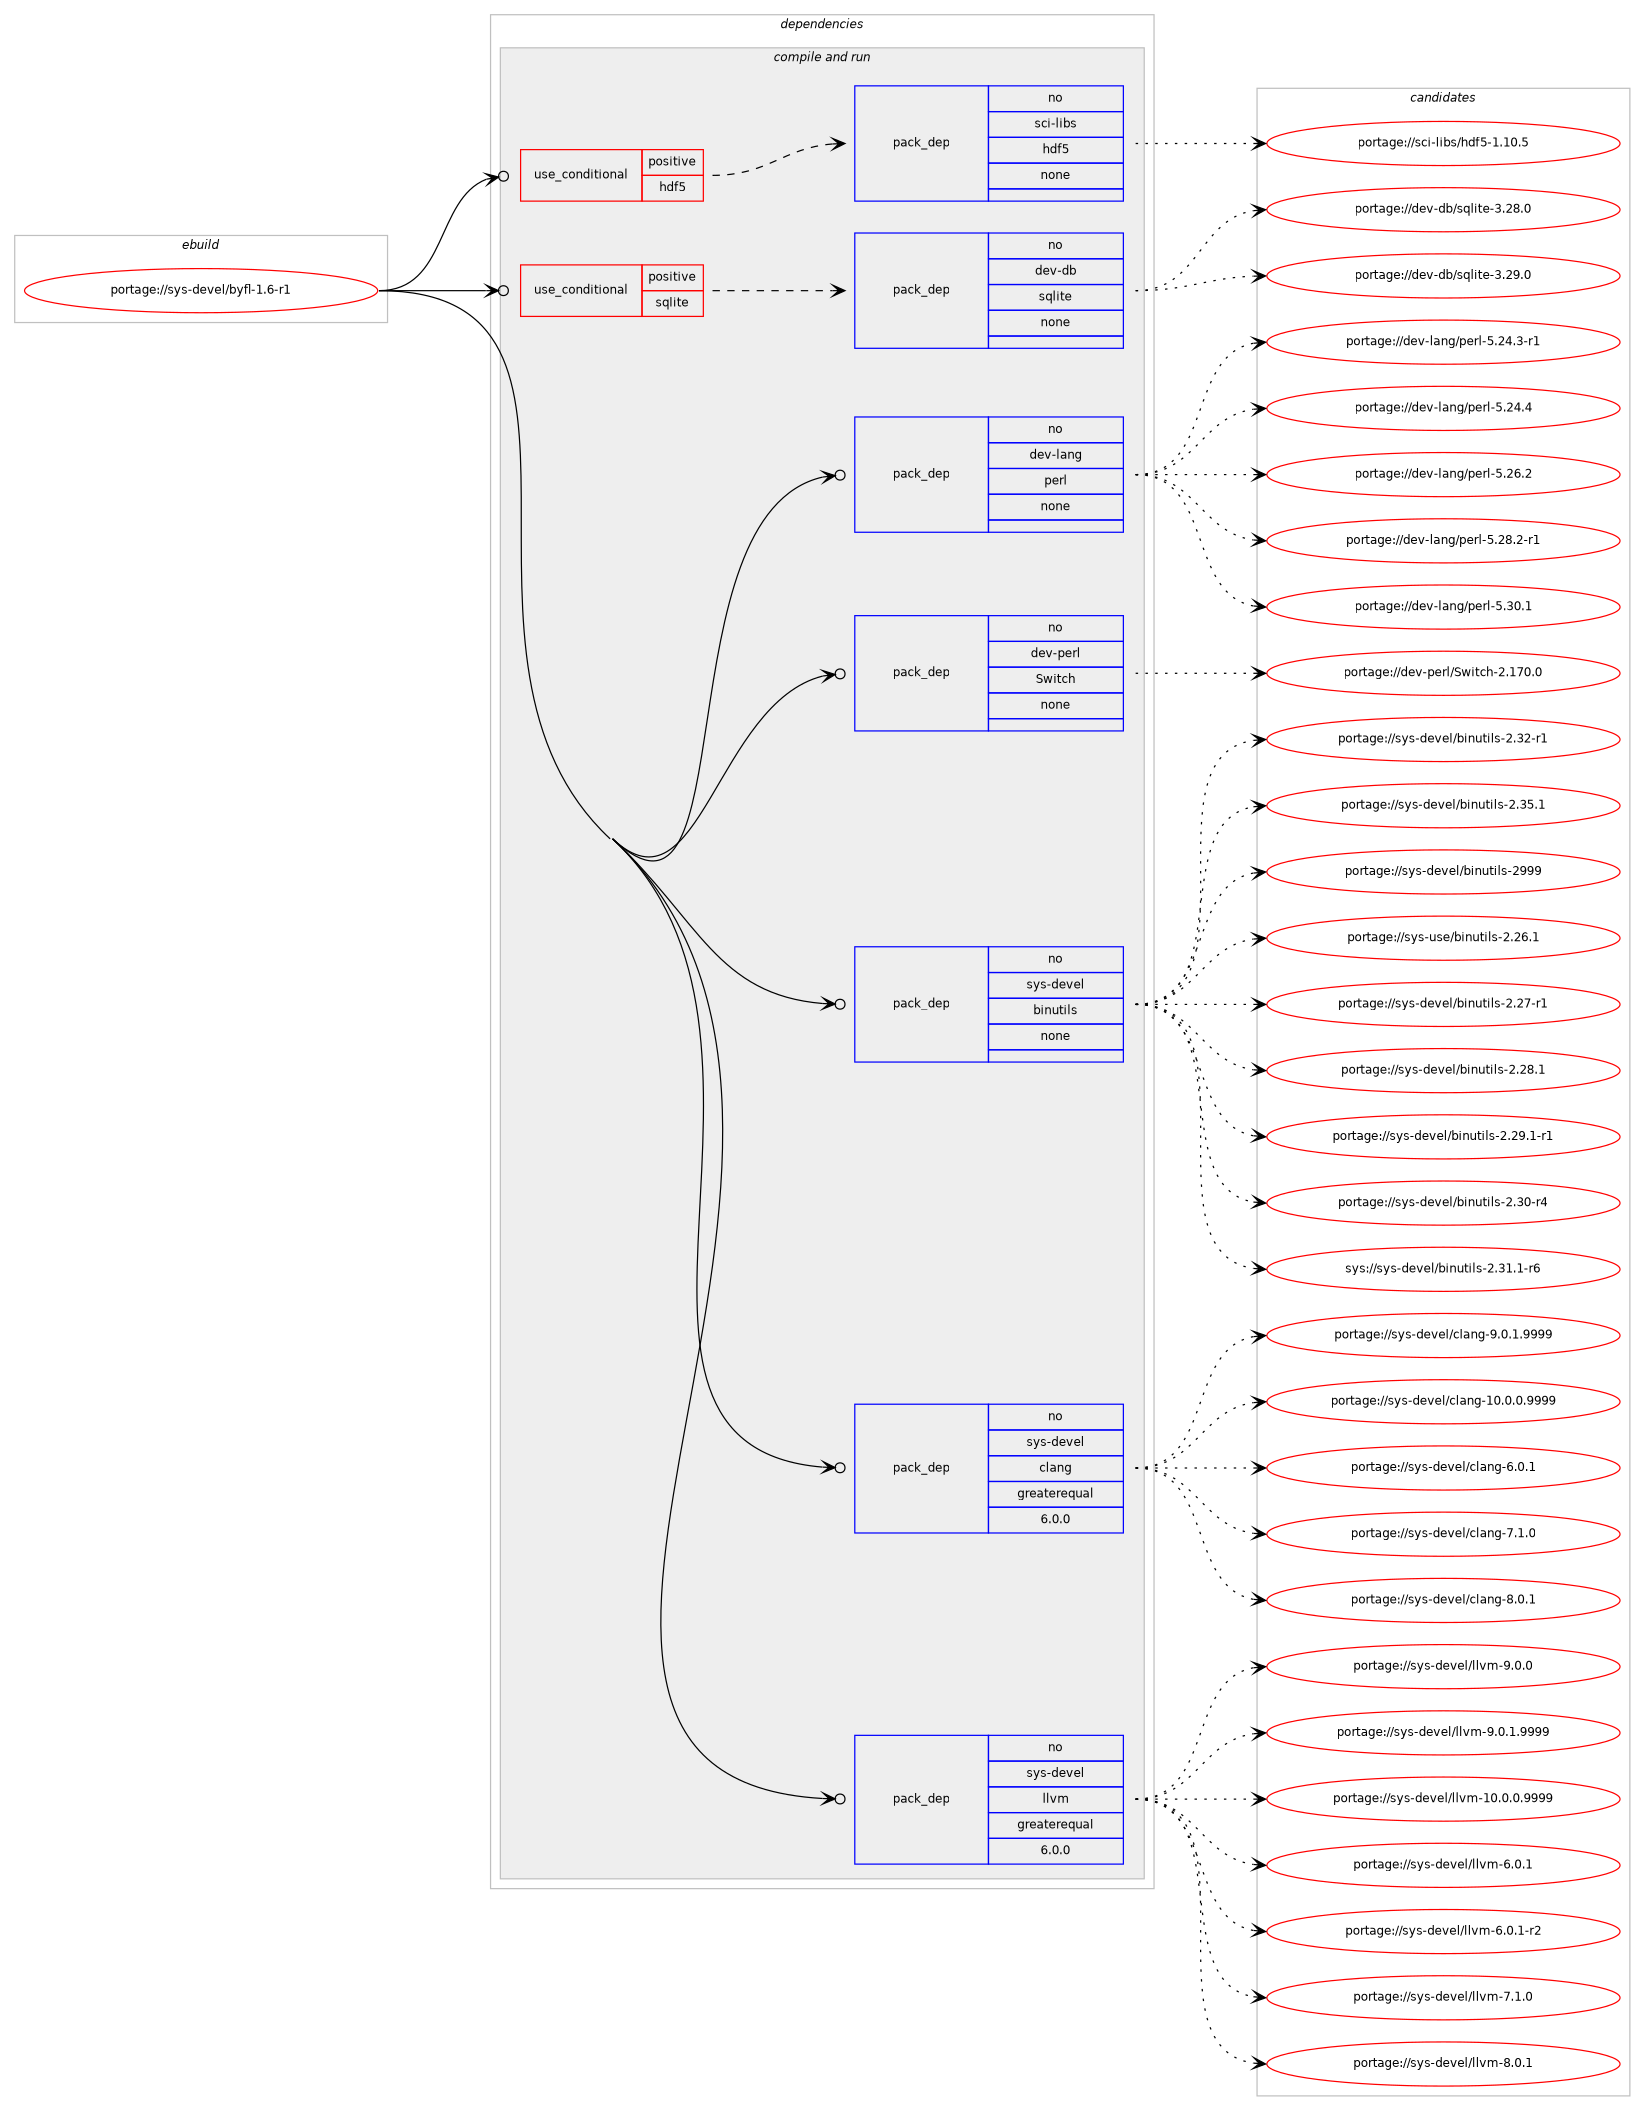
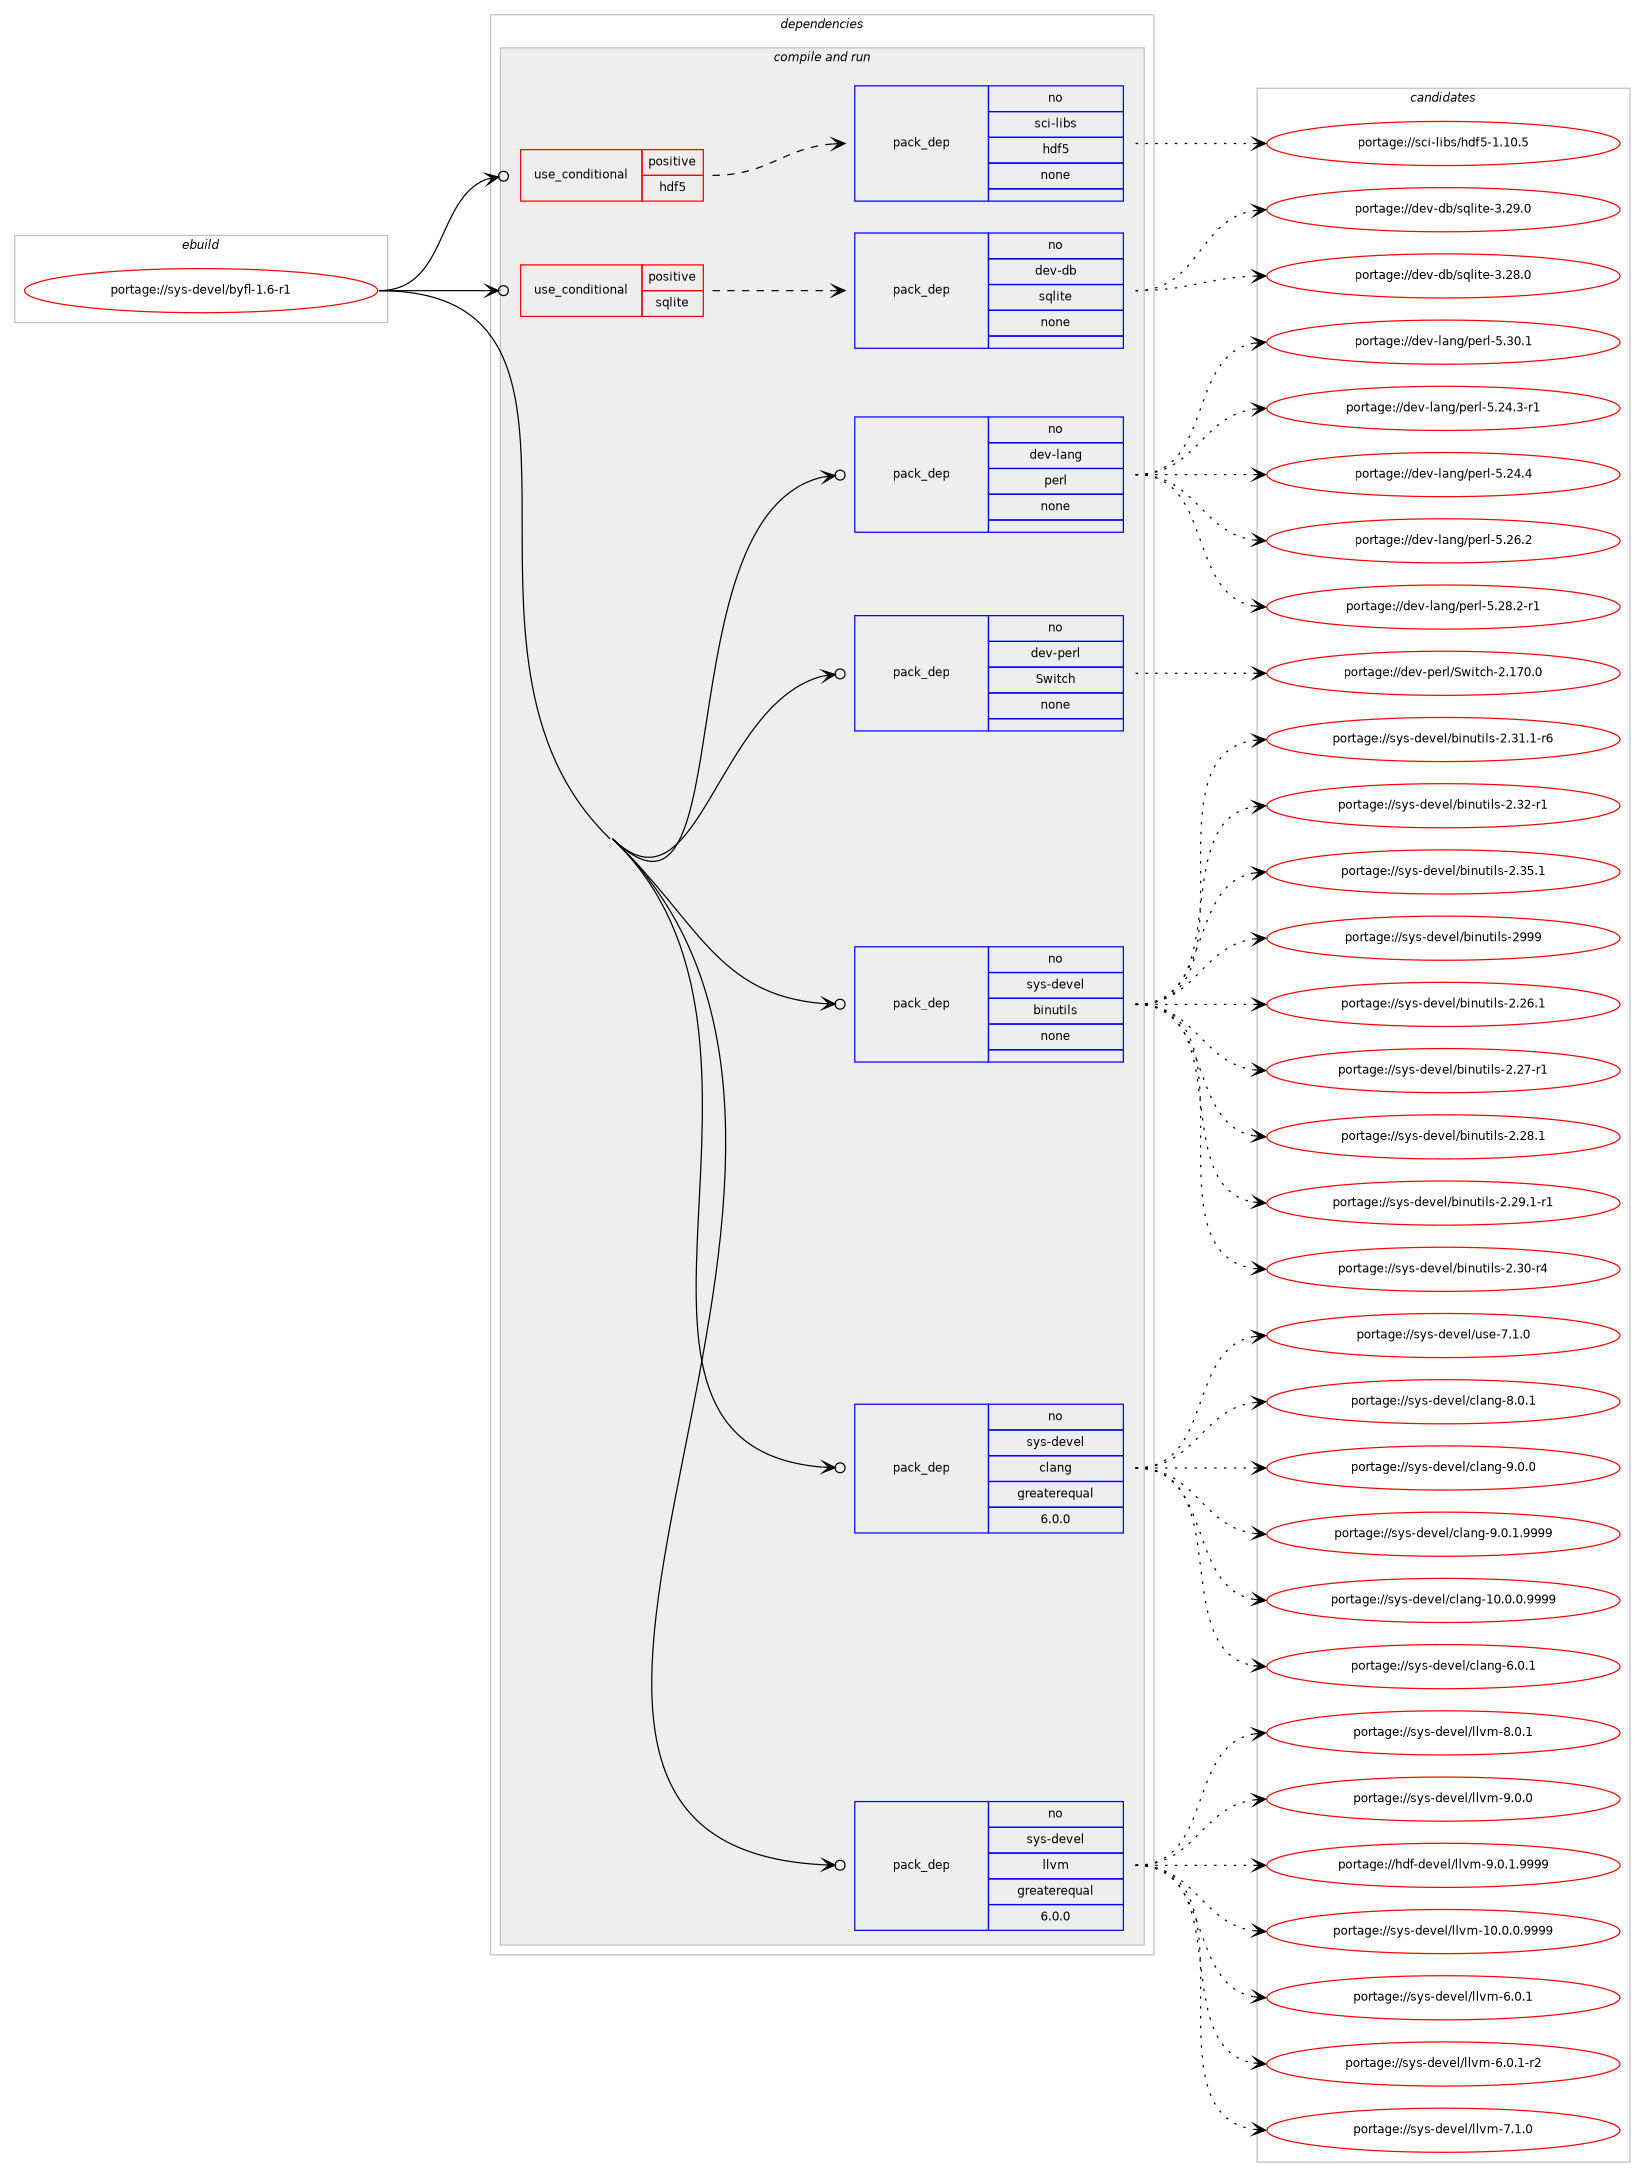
(1443, 938) -> (1443, 1004)
(1443, 1269) -> (1443, 740)
none -> (1443, 1468)
(1443, 1534) -> (1443, 1336)
(1443, 1733) -> (1443, 1865)
